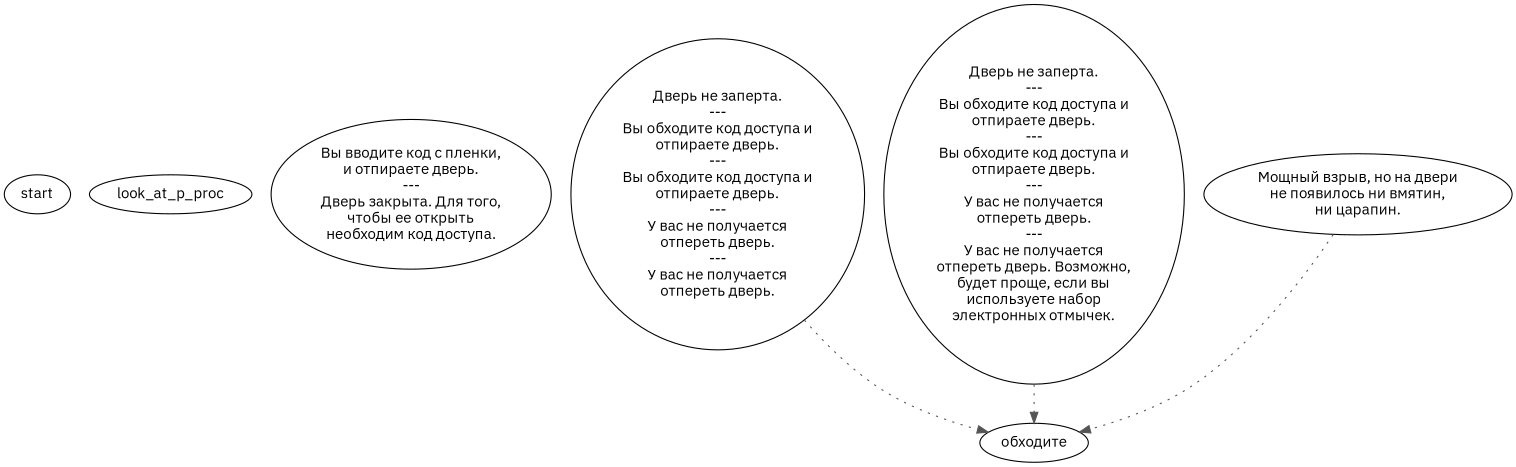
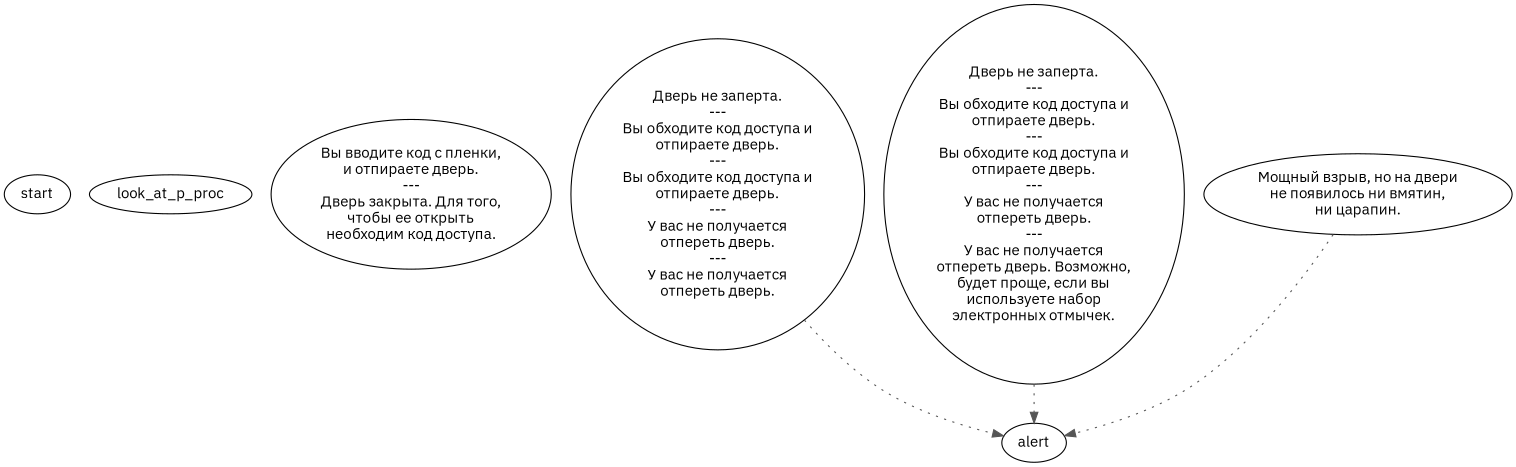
(1034, 443) -> (1034, 443)
